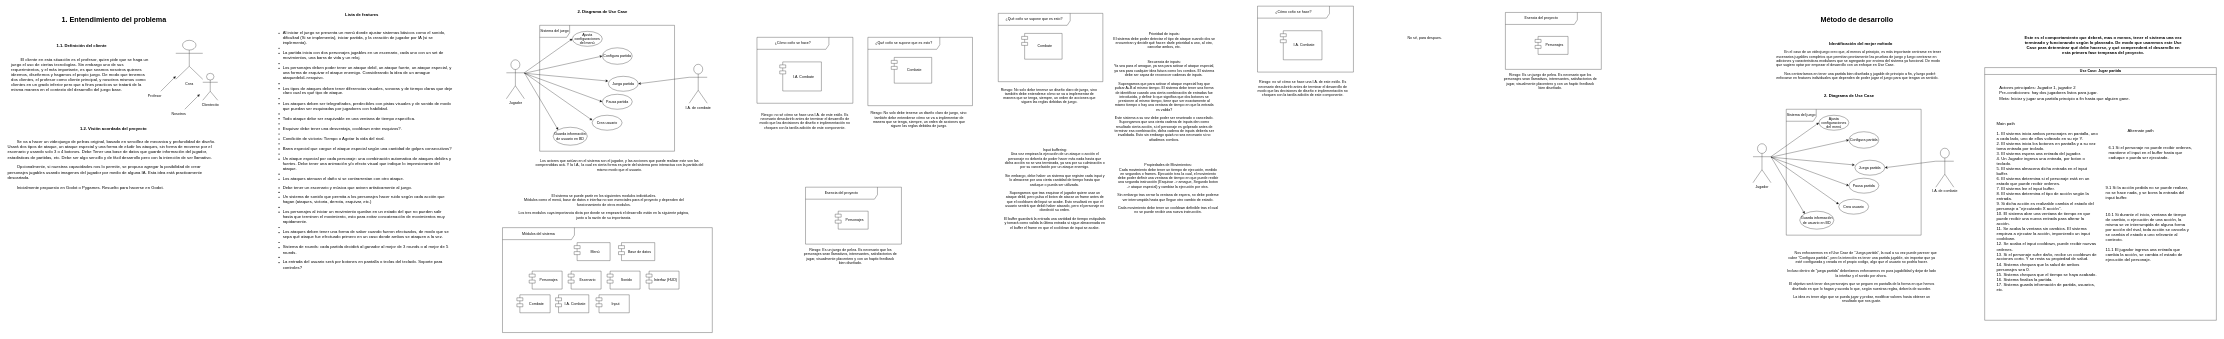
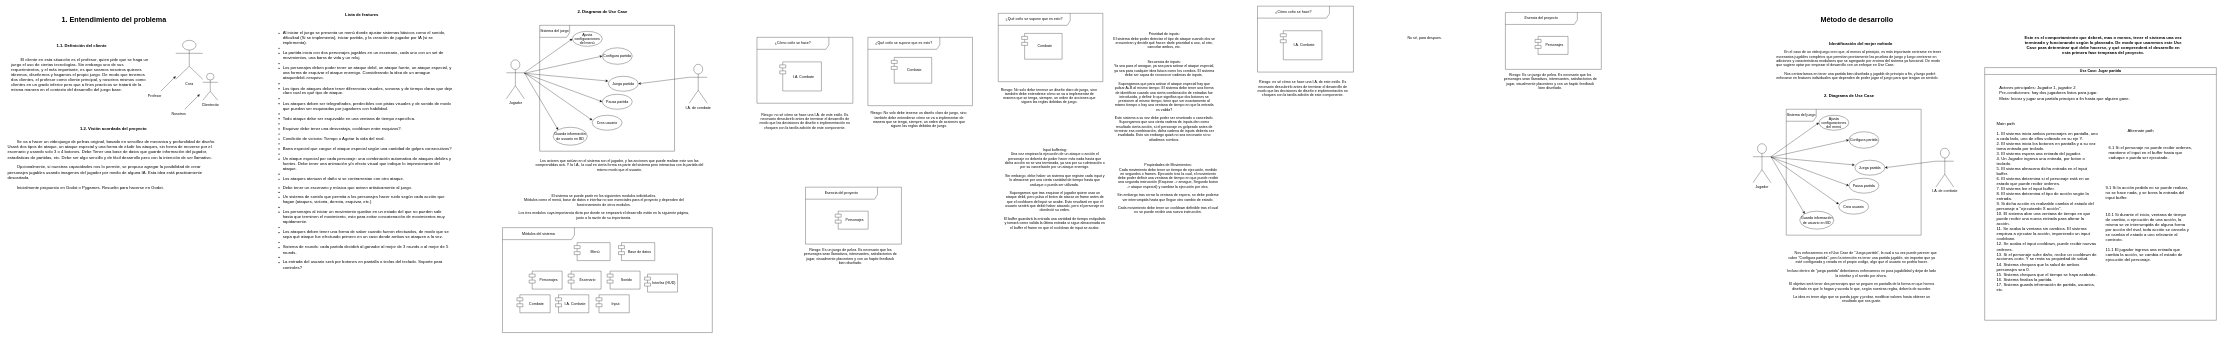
(662, 280) -> (660, 283)
